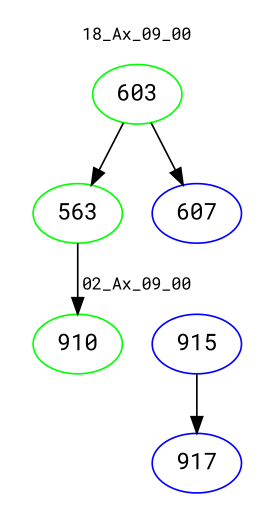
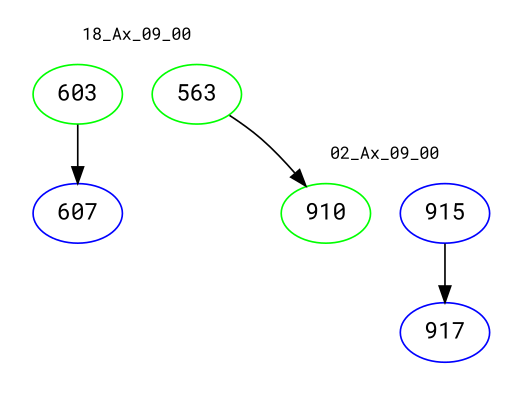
(111, 146) -> none
